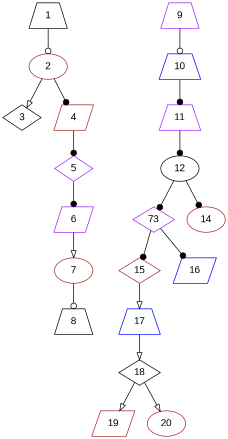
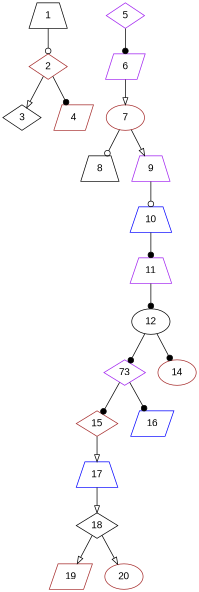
(48, 67) -> (48, 67)
(74, 140) -> none
none -> (136, 140)
